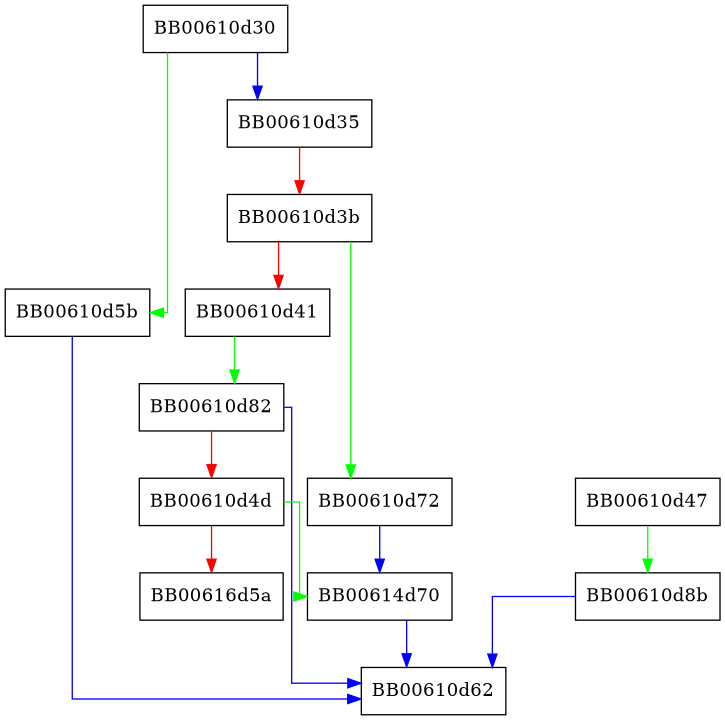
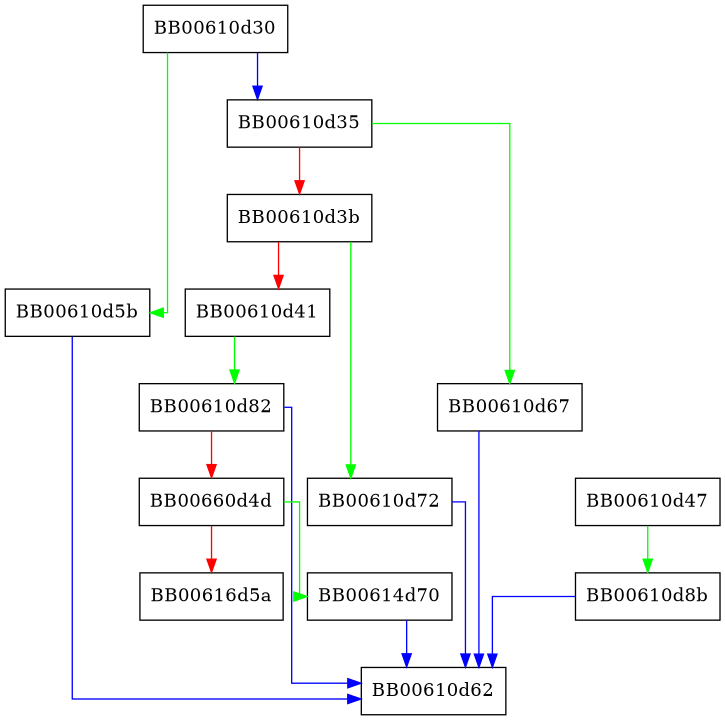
none -> (510, 407)
(212, 502) -> (212, 502)
(380, 542) -> (465, 571)
